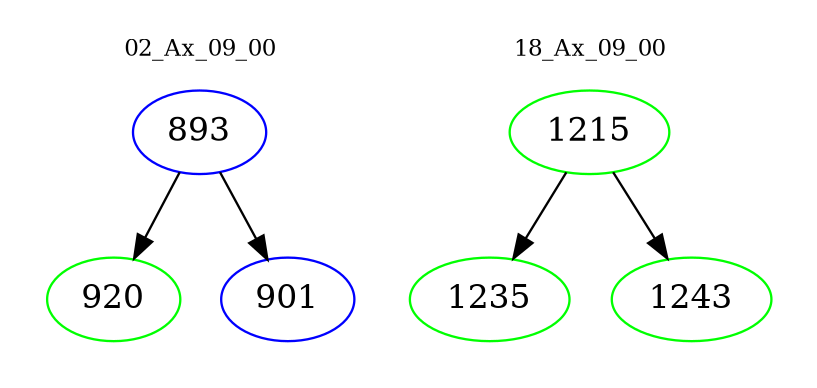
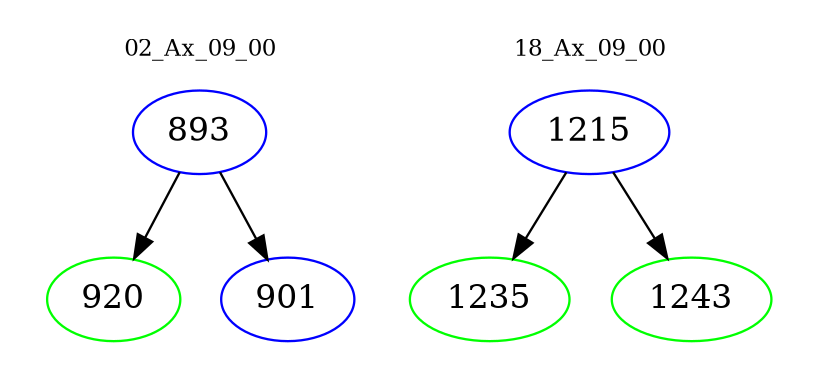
(589, 132) -> (589, 132)
